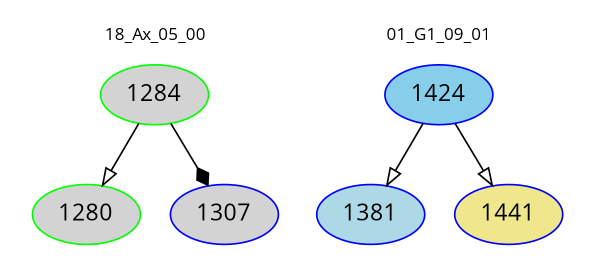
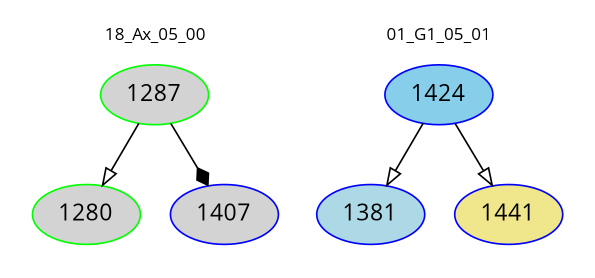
(440, 36) -> (440, 36)
(155, 95) -> (155, 95)
(224, 214) -> (224, 214)
